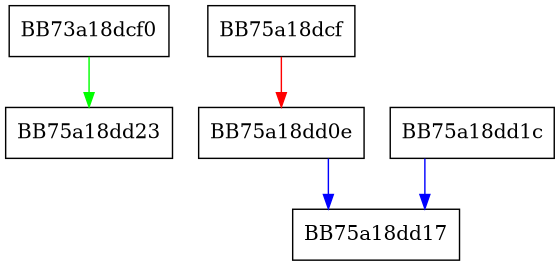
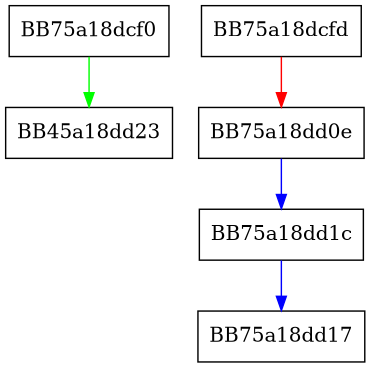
(89, 31) -> (89, 31)
(281, 31) -> (281, 31)
(89, 133) -> (89, 133)
(328, 177) -> (281, 177)
